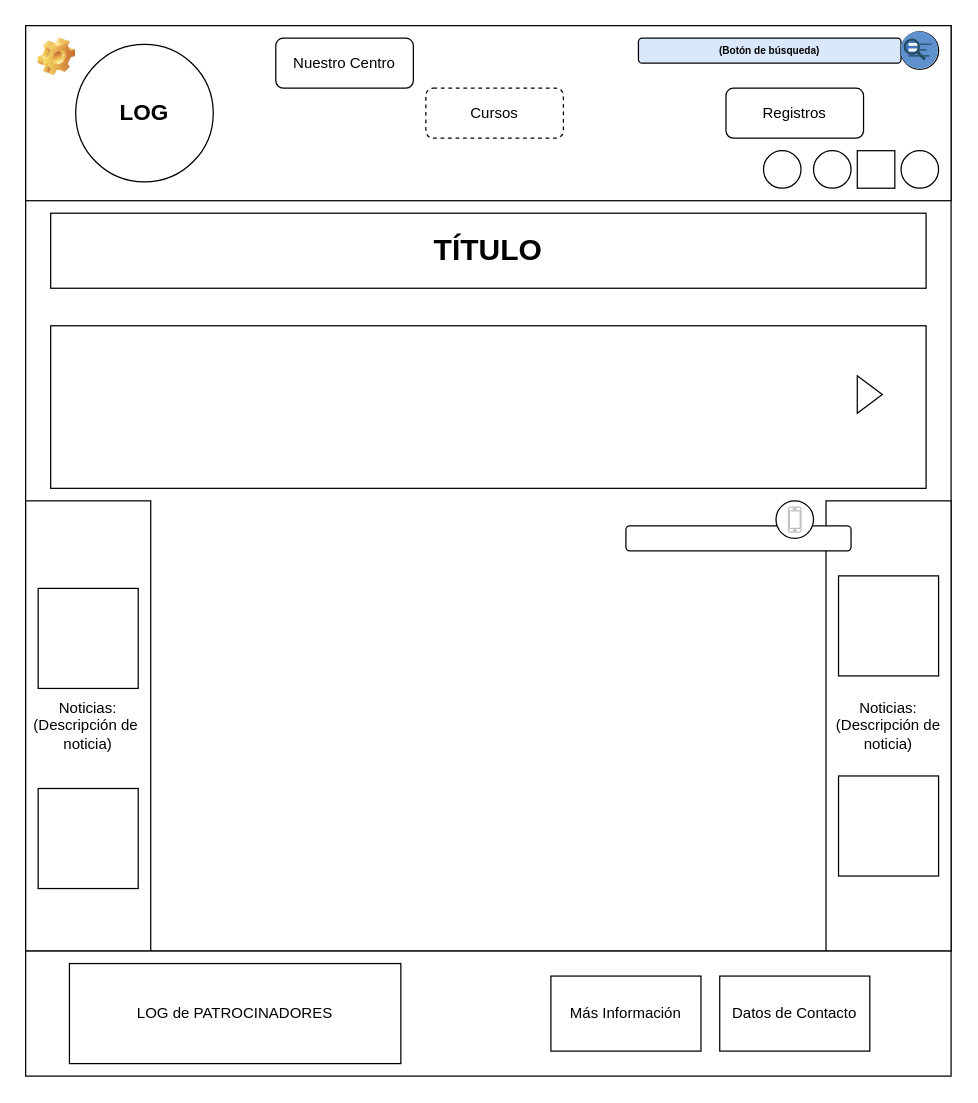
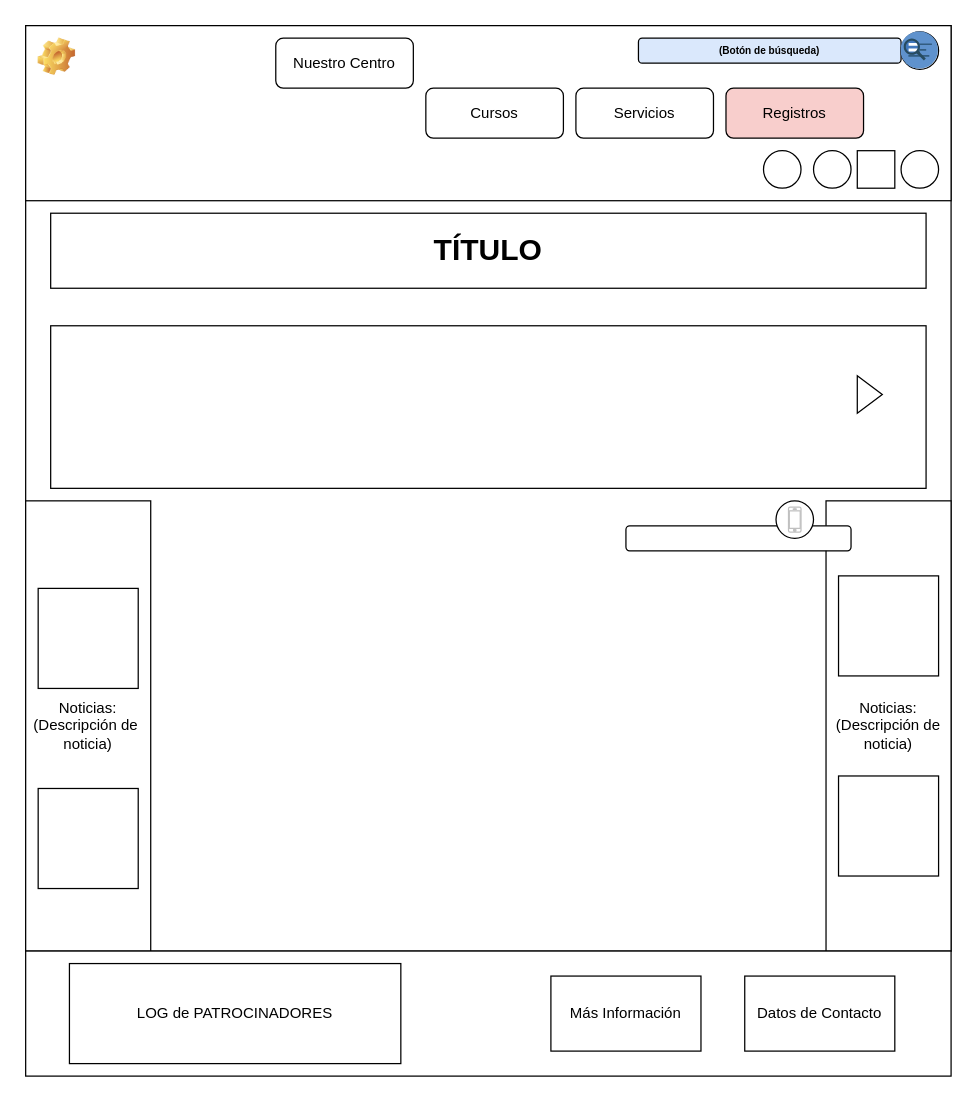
(144, 113) -> none
(494, 113) -> (494, 113)
none -> (644, 113)
(794, 113) -> (794, 113)
(794, 1013) -> (819, 1013)
